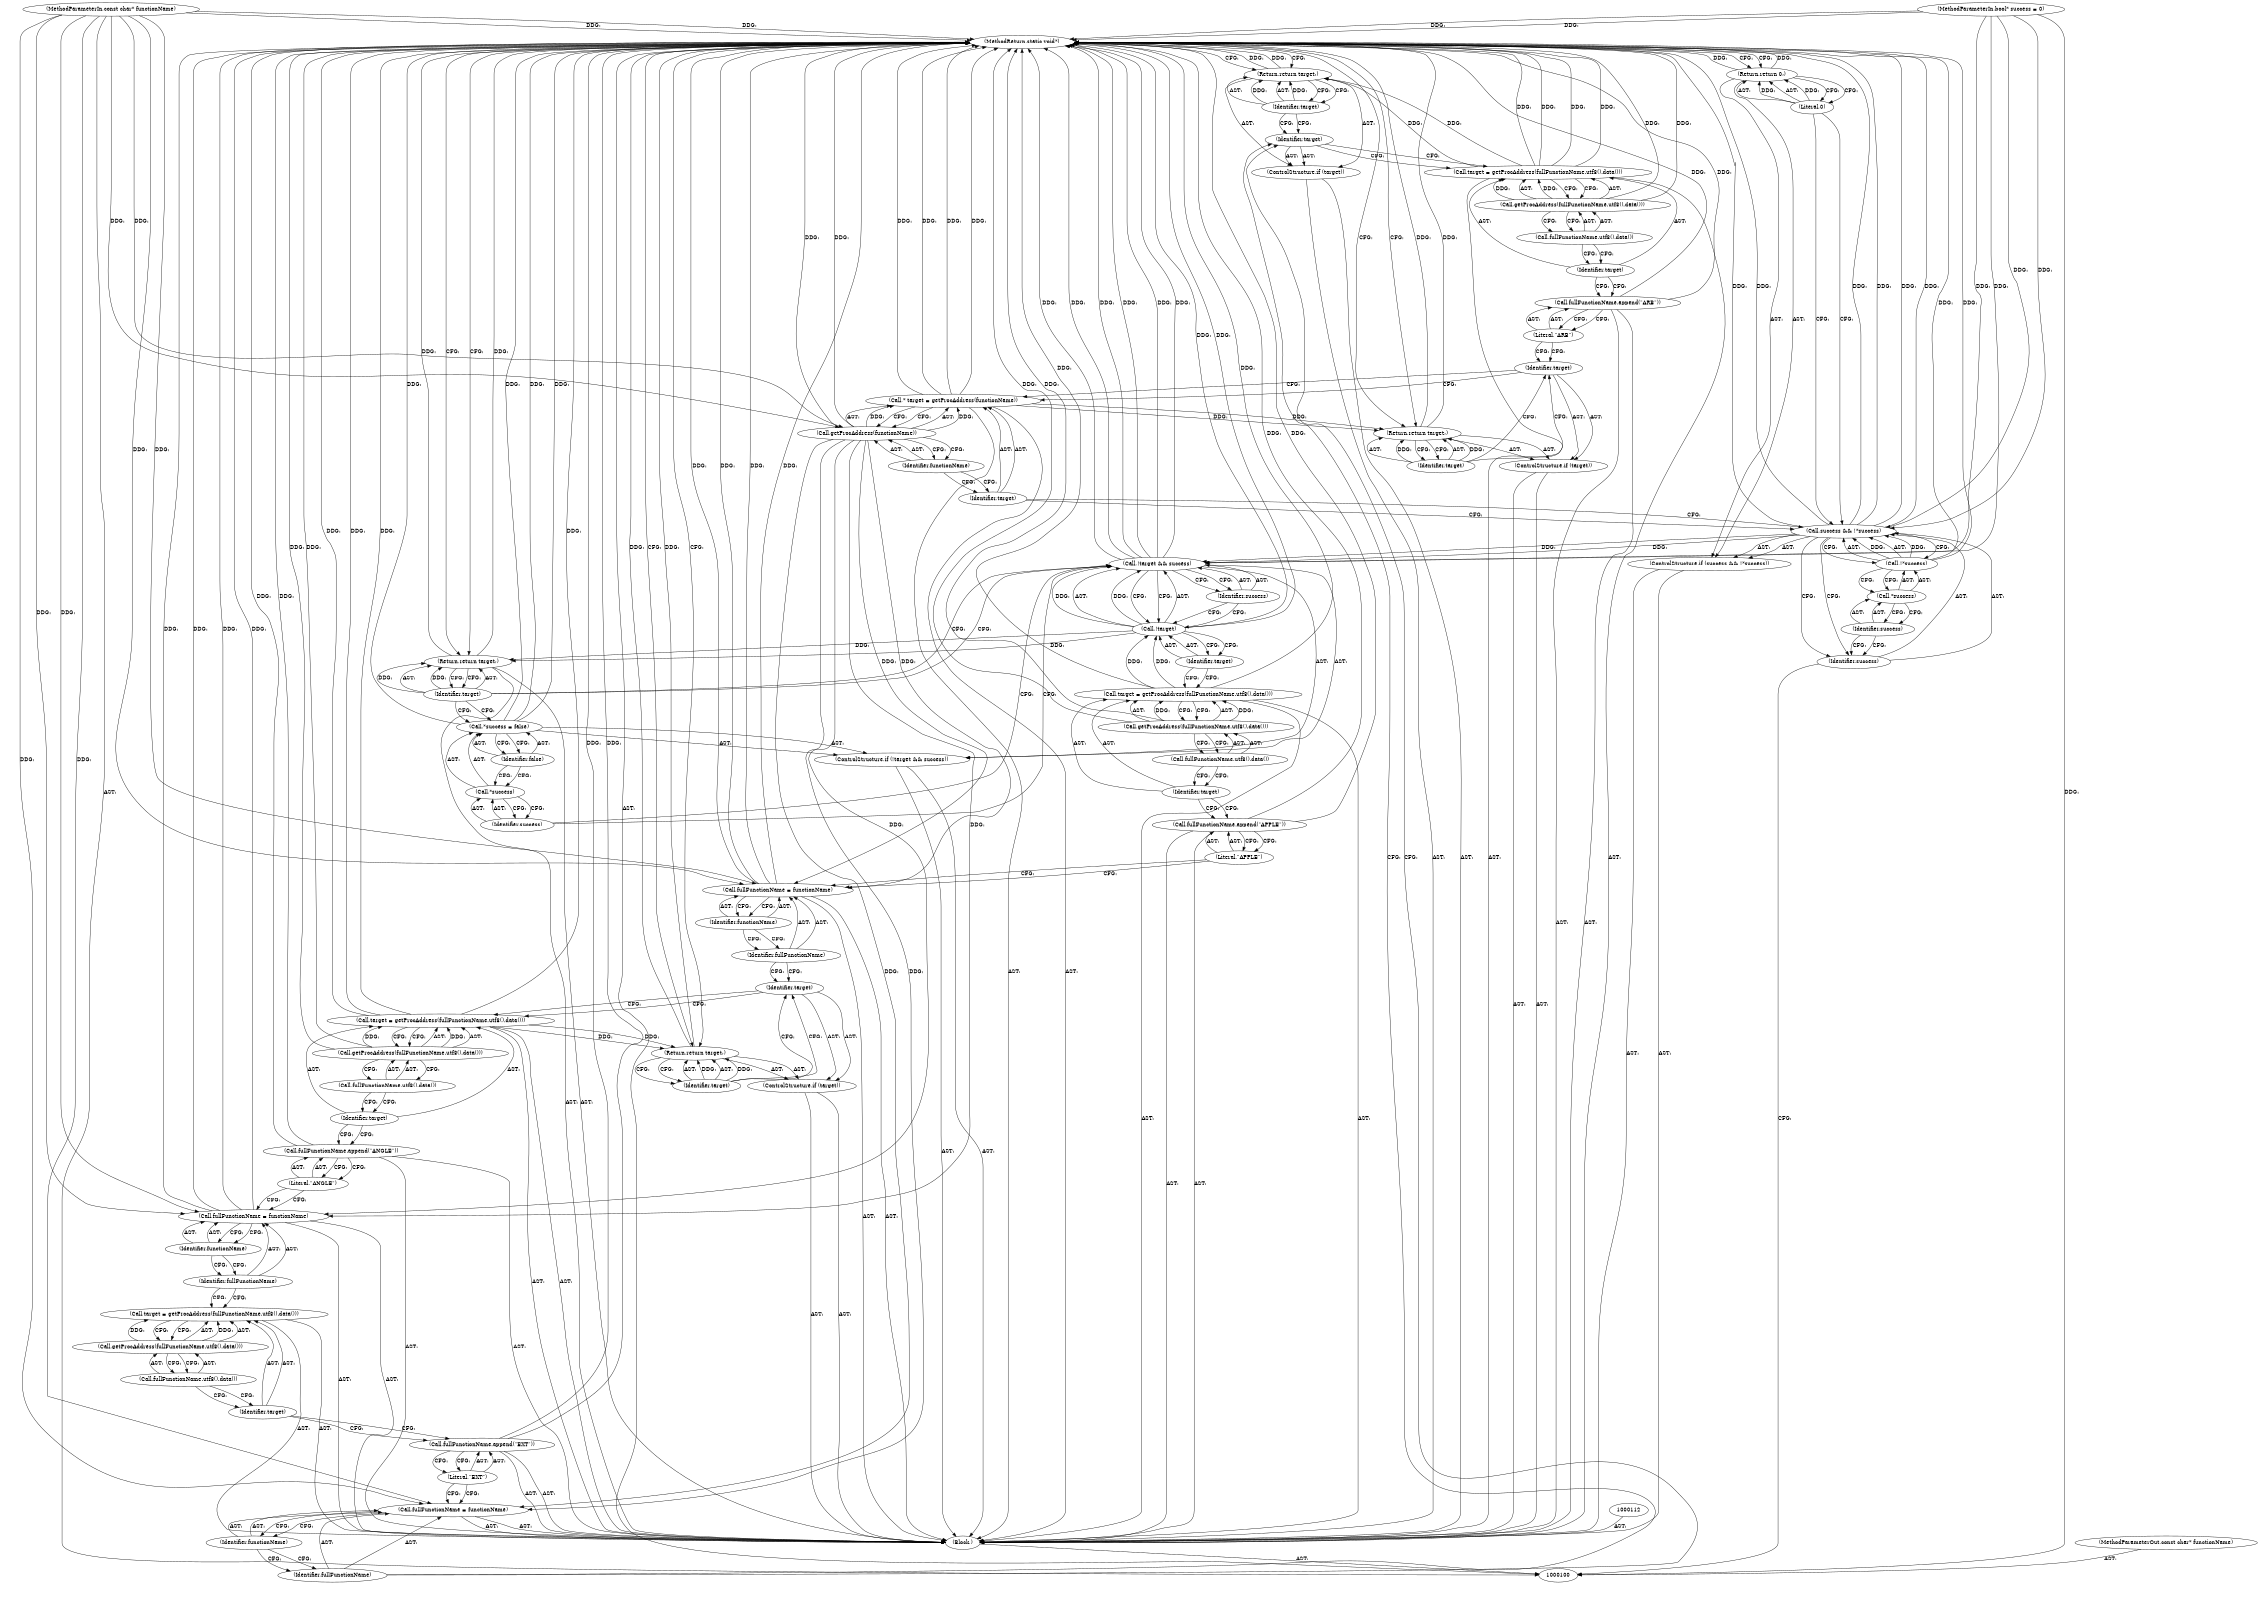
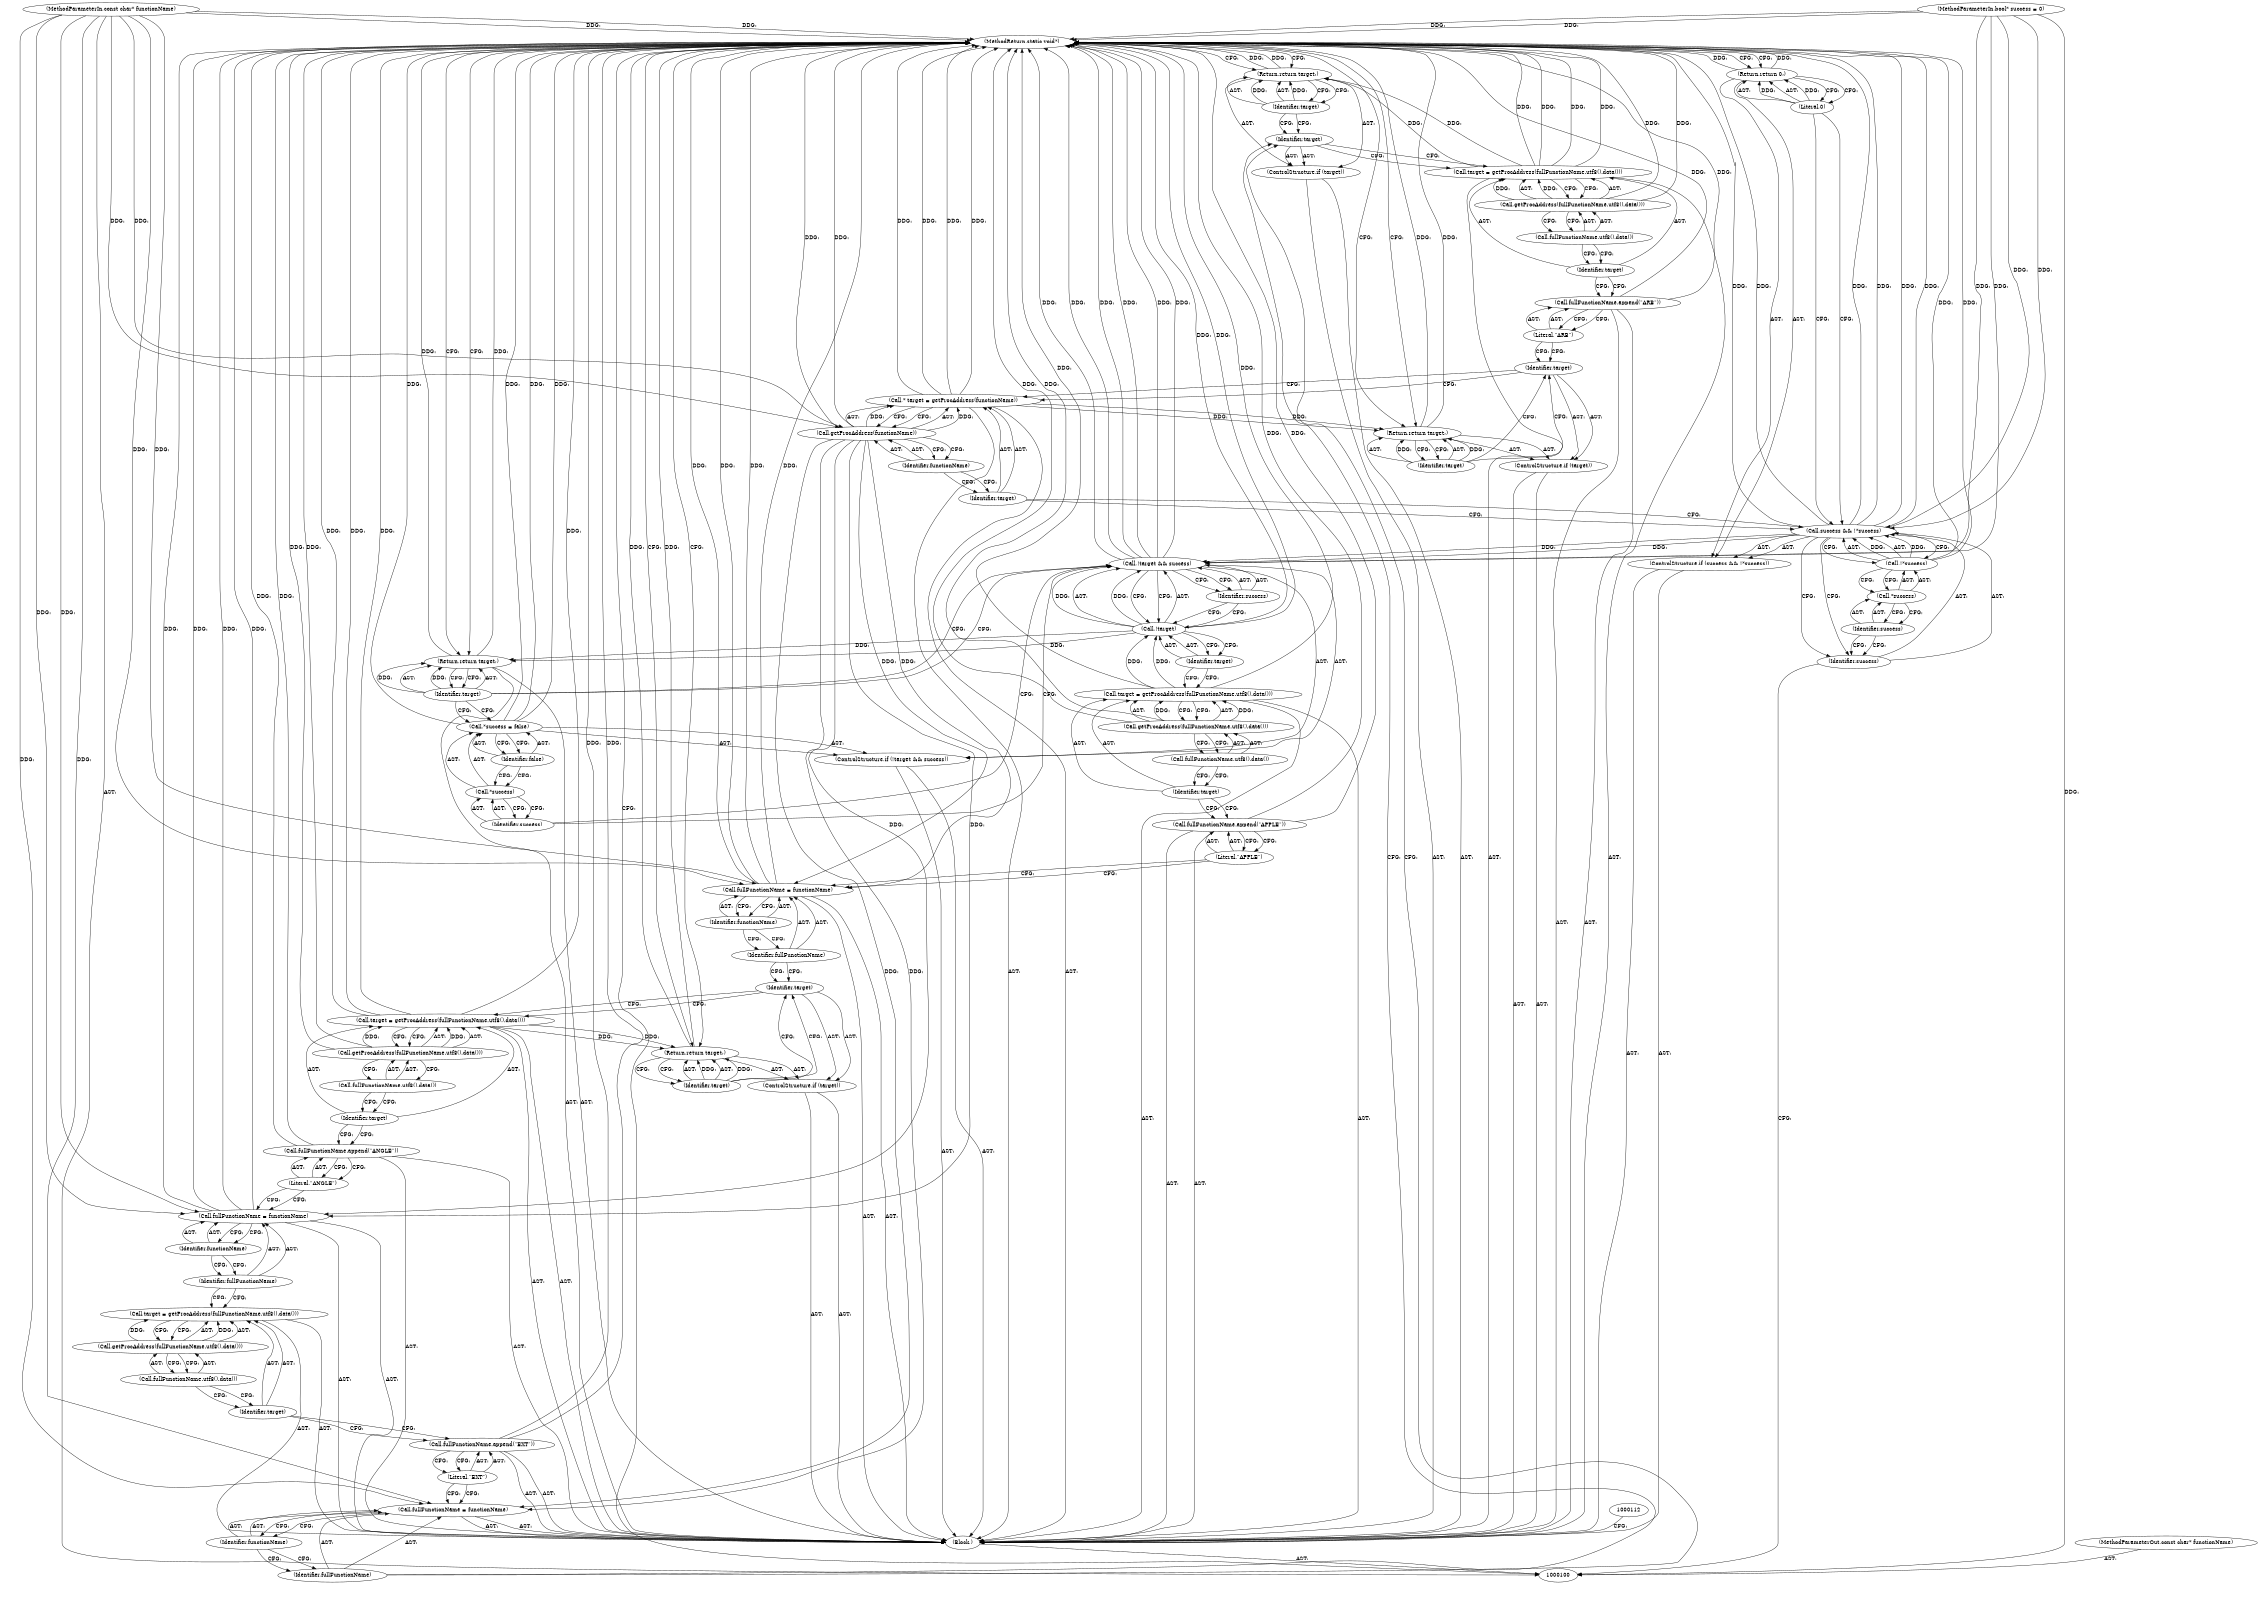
(630, 809) -> (630, 809)
(1621, 1526) -> (1621, 1526)
